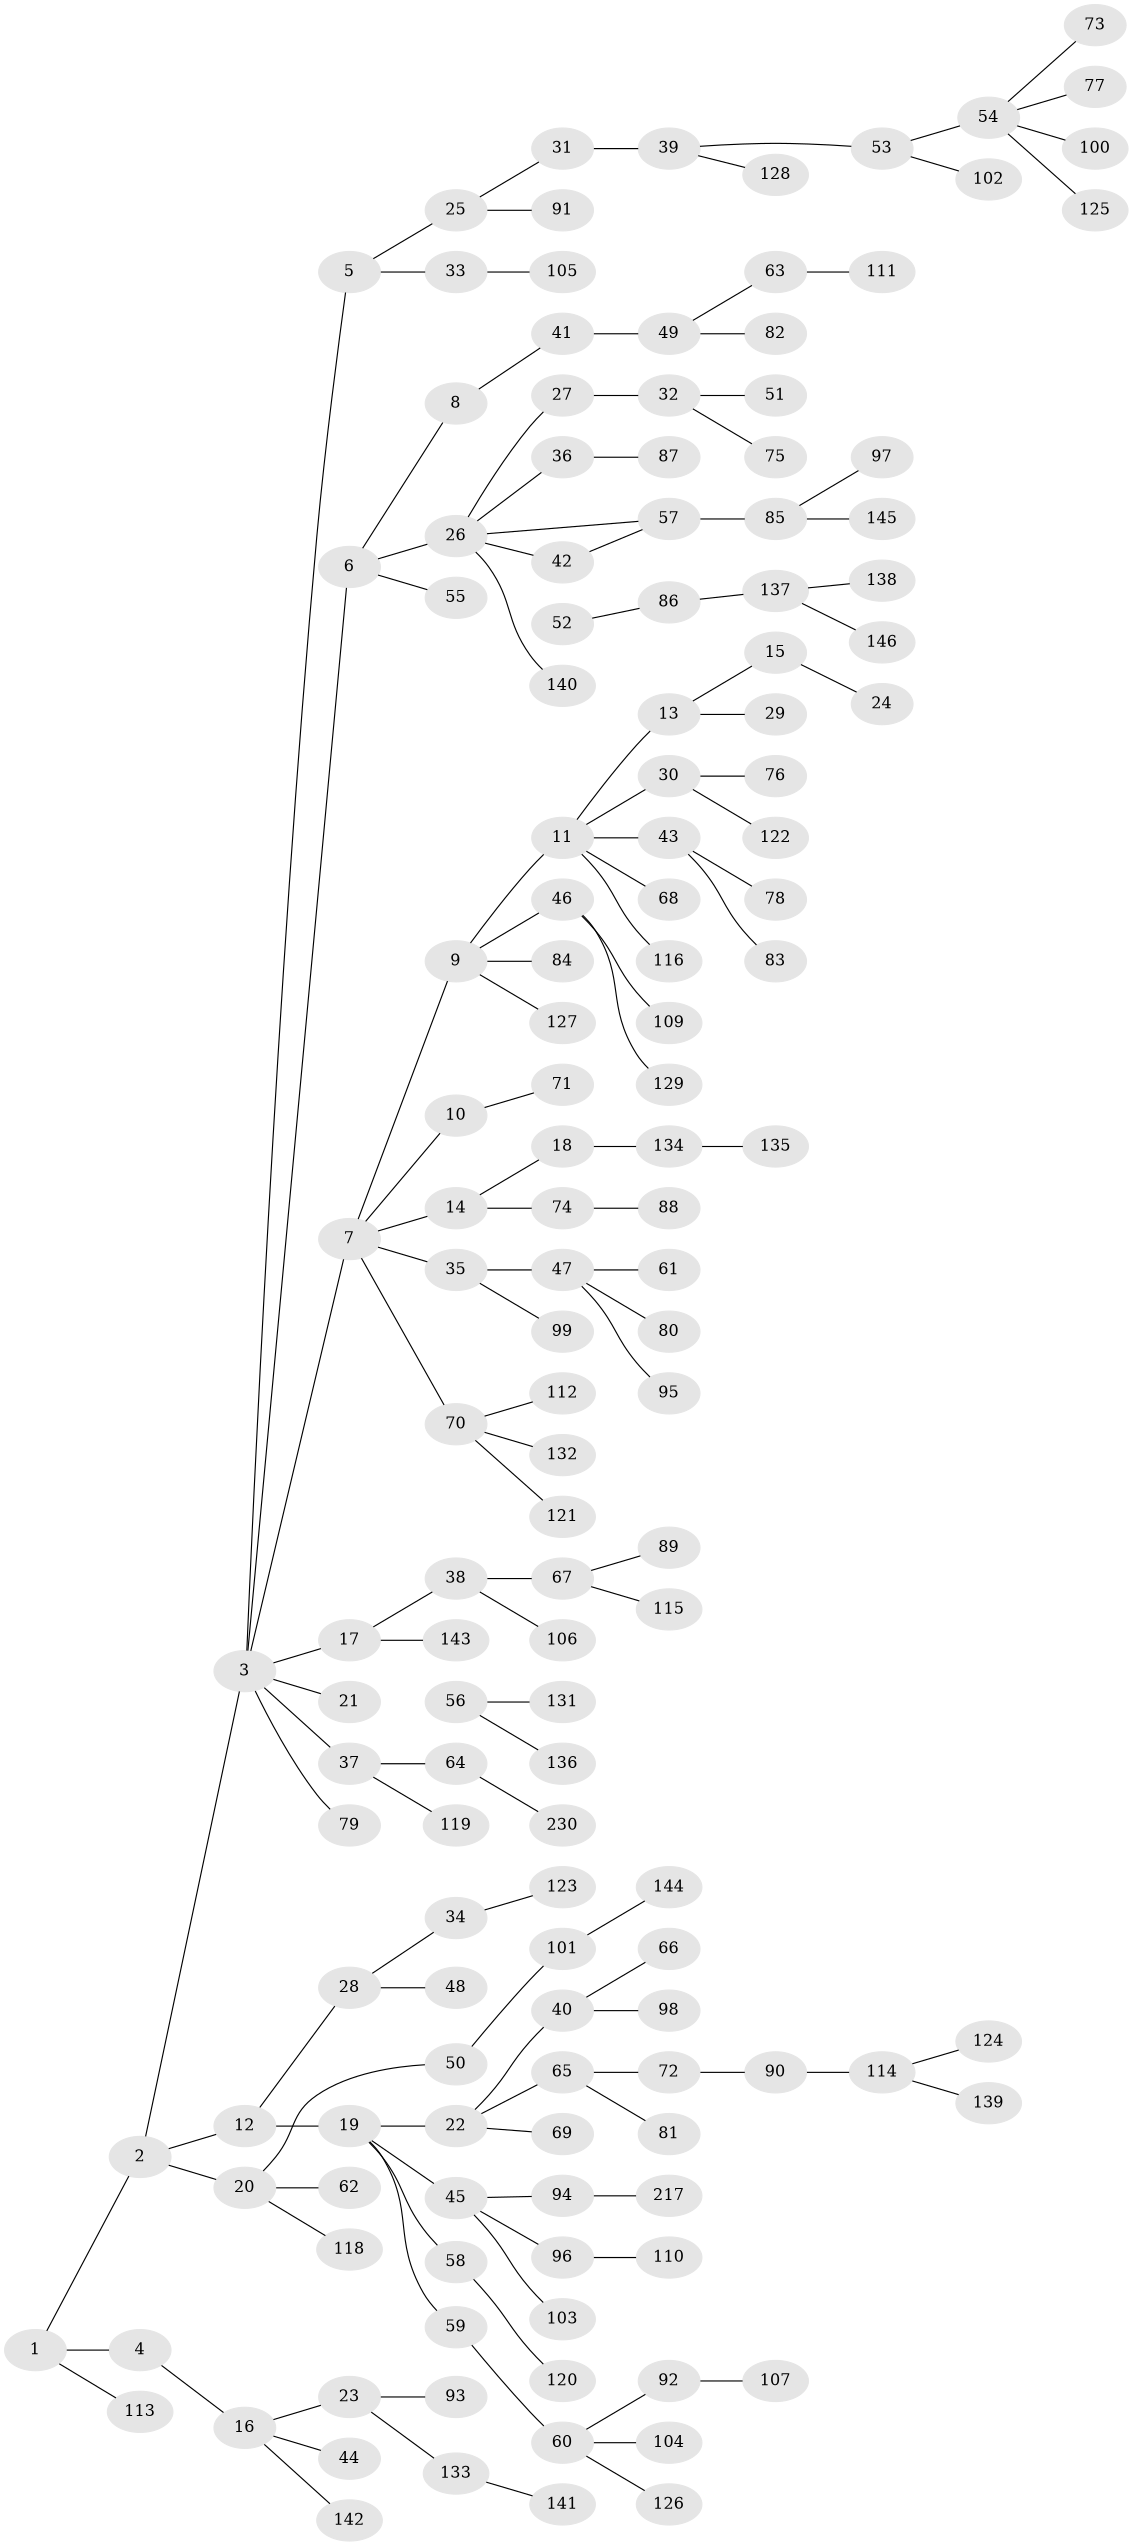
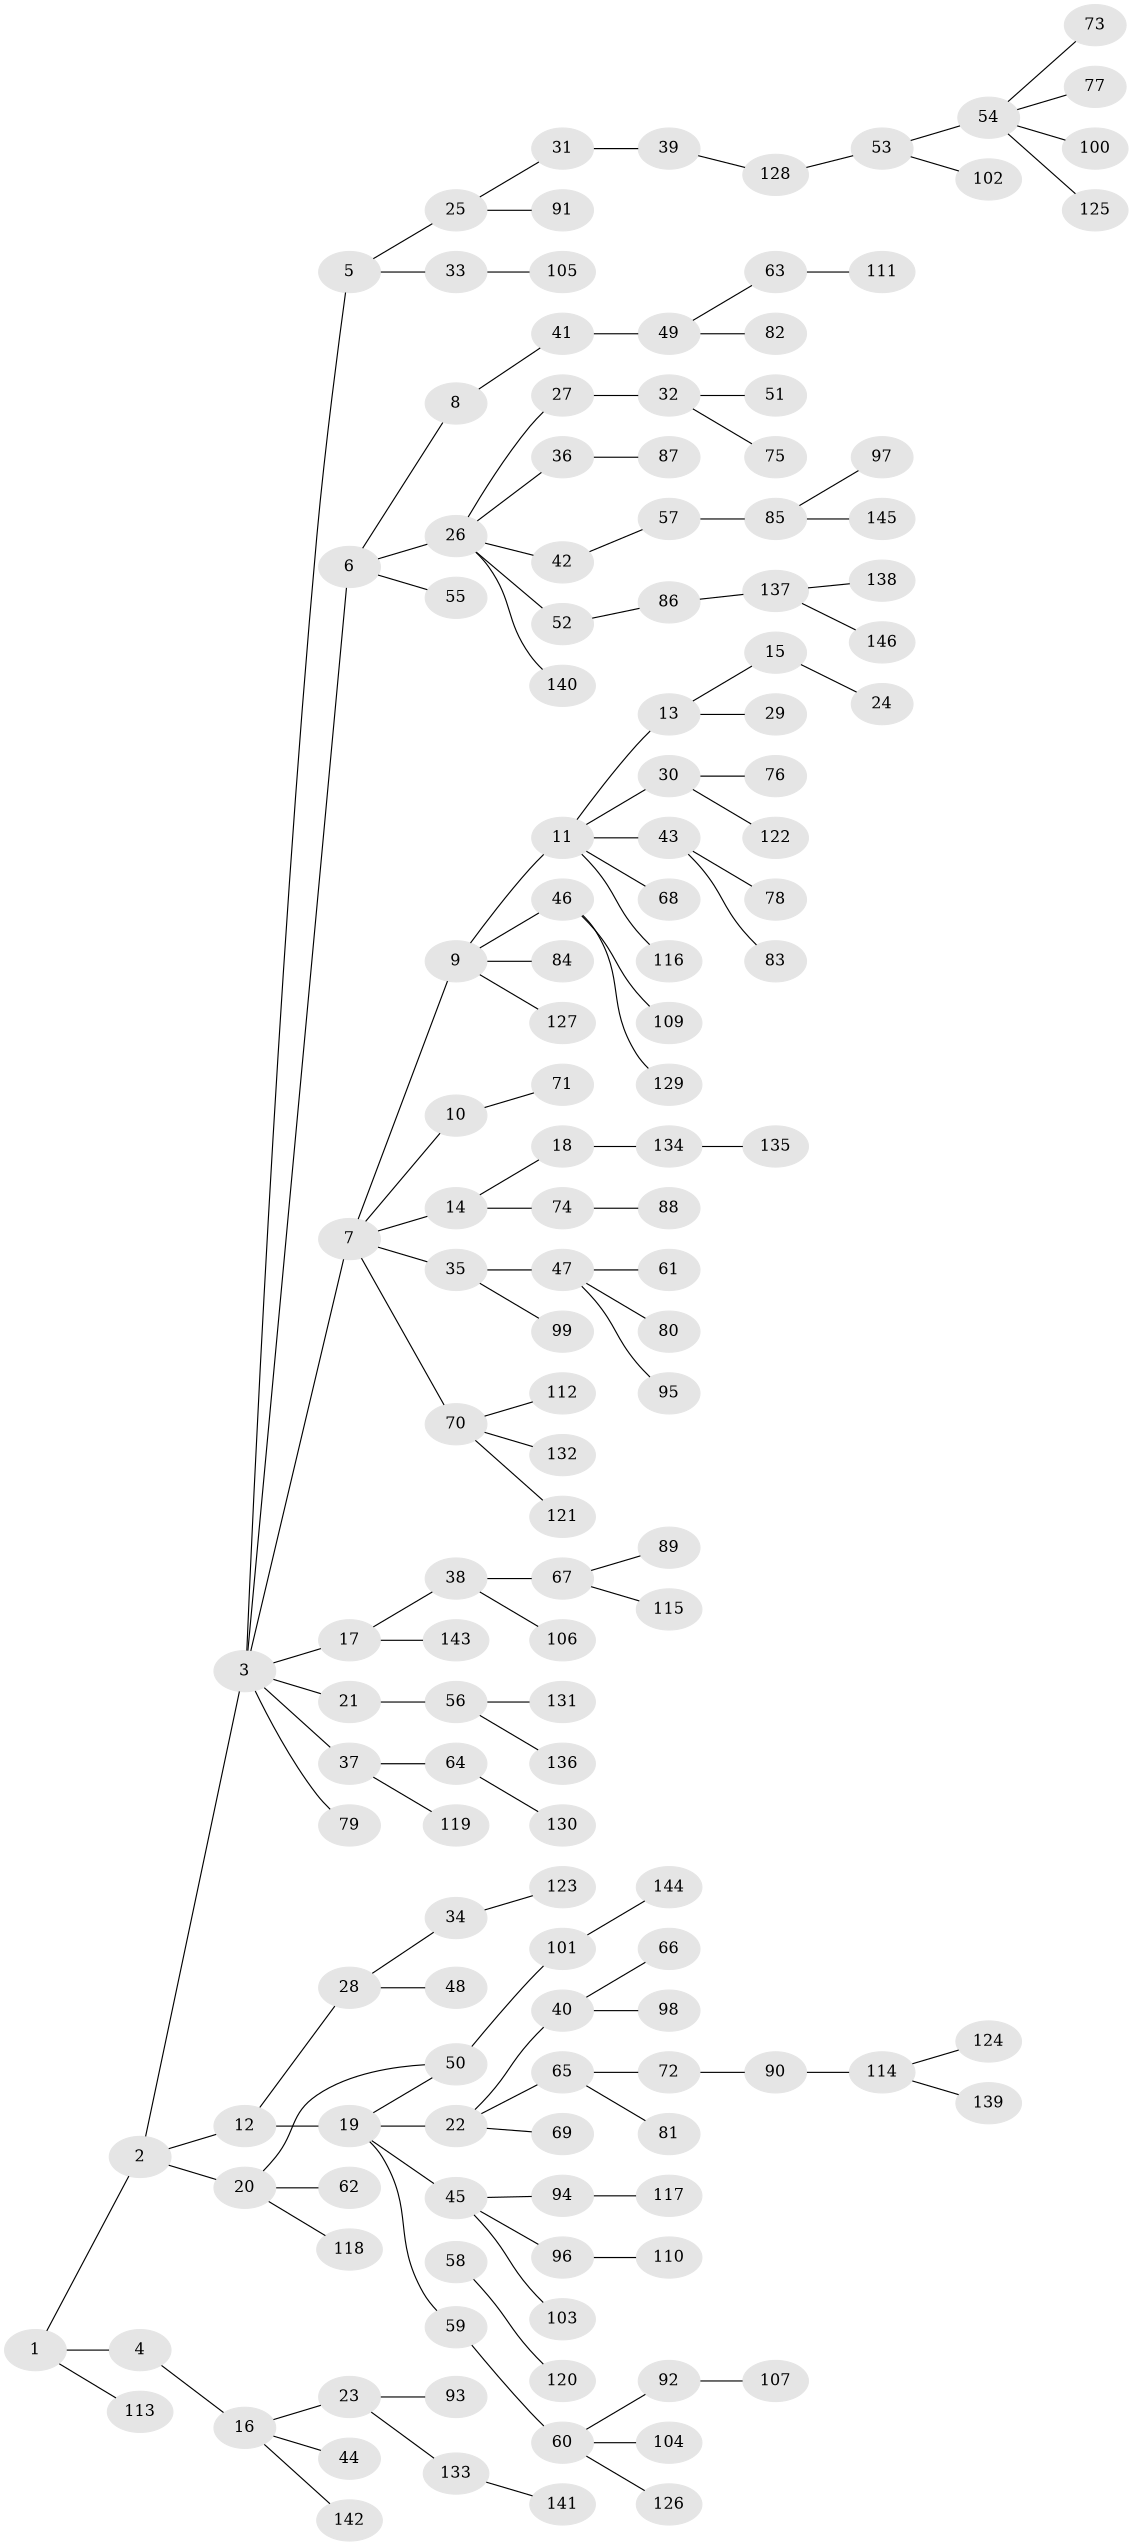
(776, 143) -> (830, 162)
(563, 528) -> (509, 580)
none -> (403, 1702)
(563, 1825) -> (563, 1825)
(669, 2196) -> (669, 2196)
(407, 2202) -> (403, 2095)
